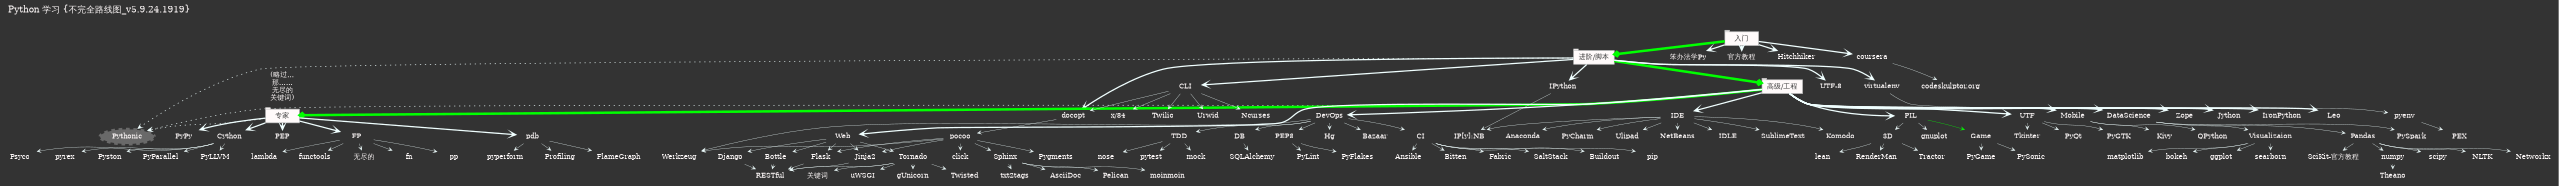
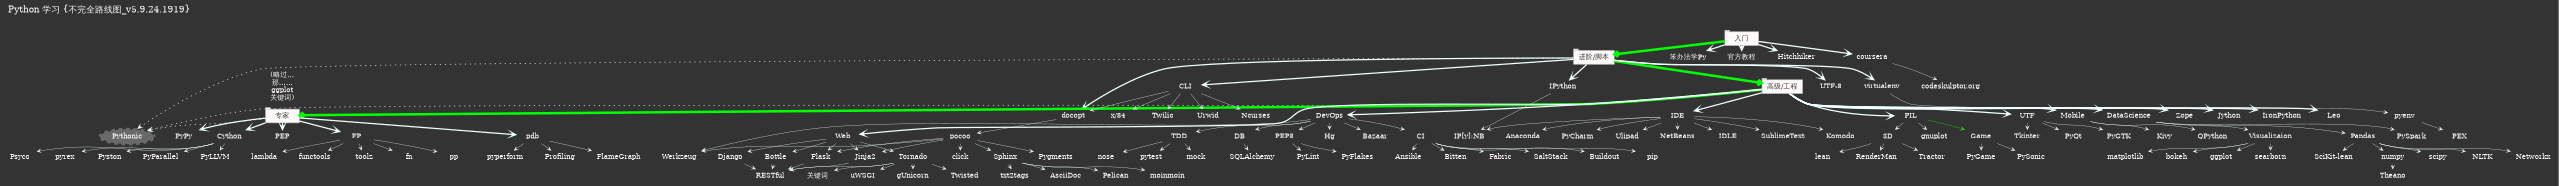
(282, 87) -> (282, 87)
(364, 157) -> (364, 157)
(2334, 157) -> (2334, 157)
